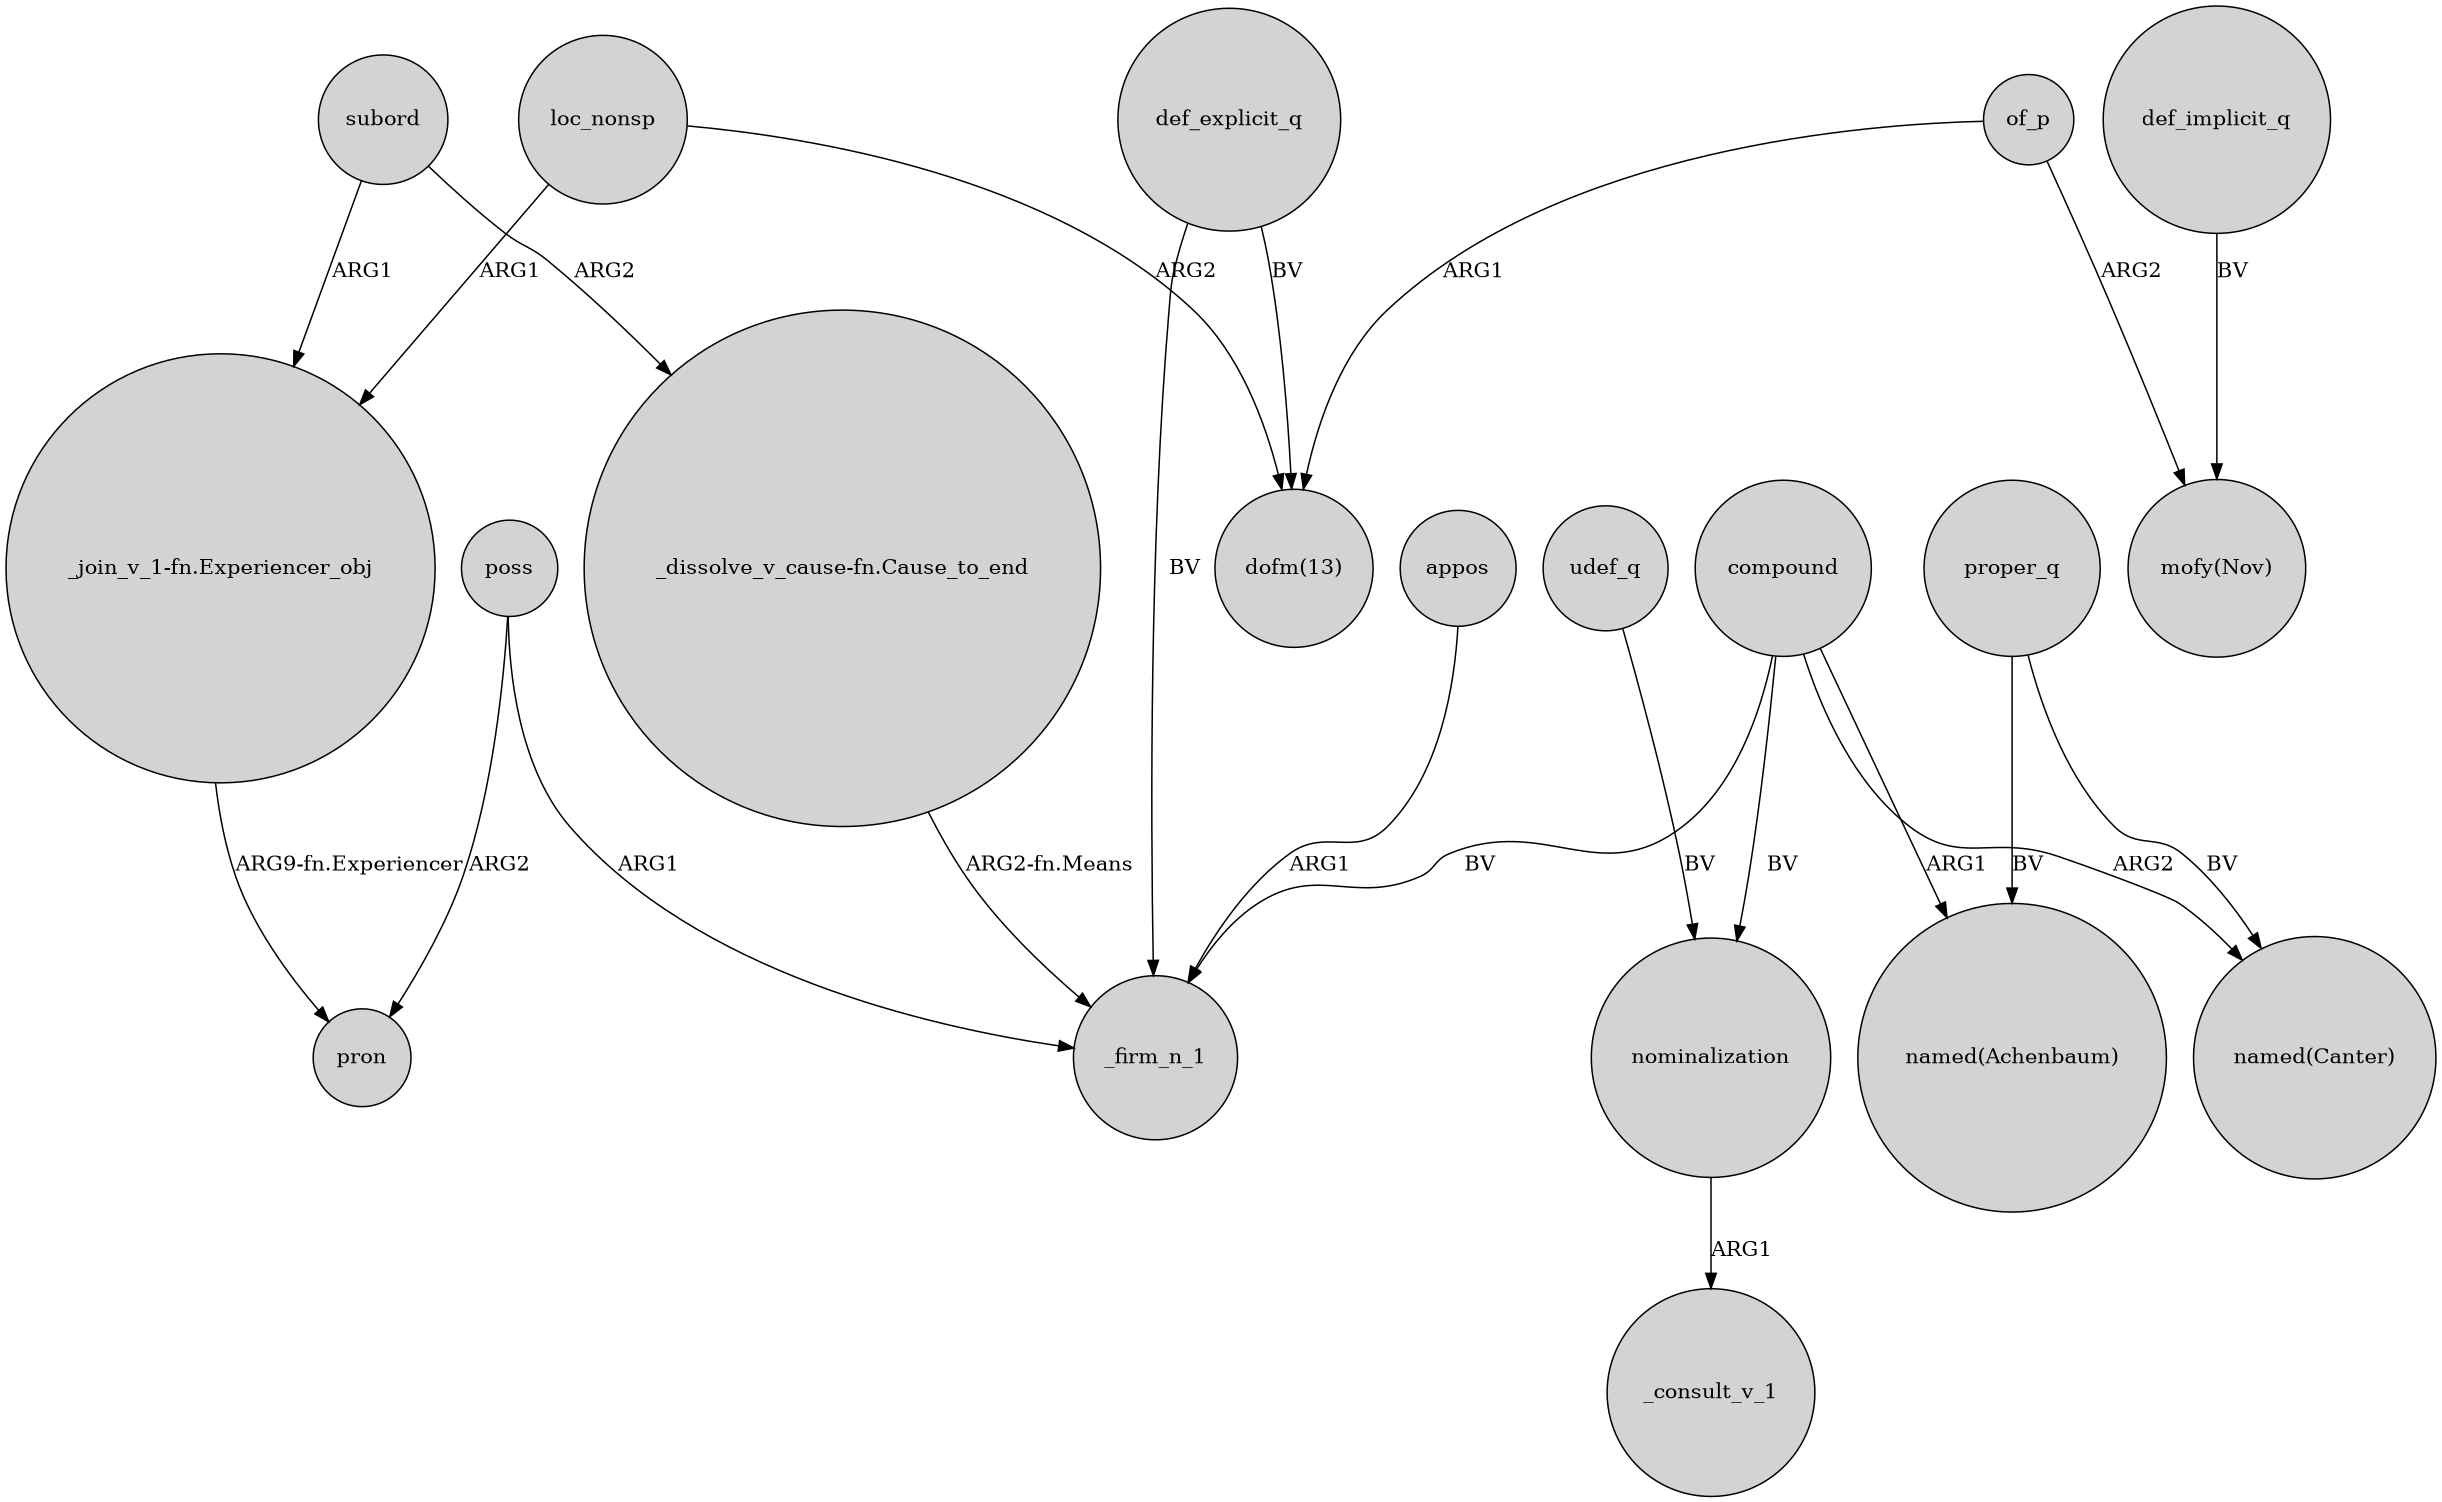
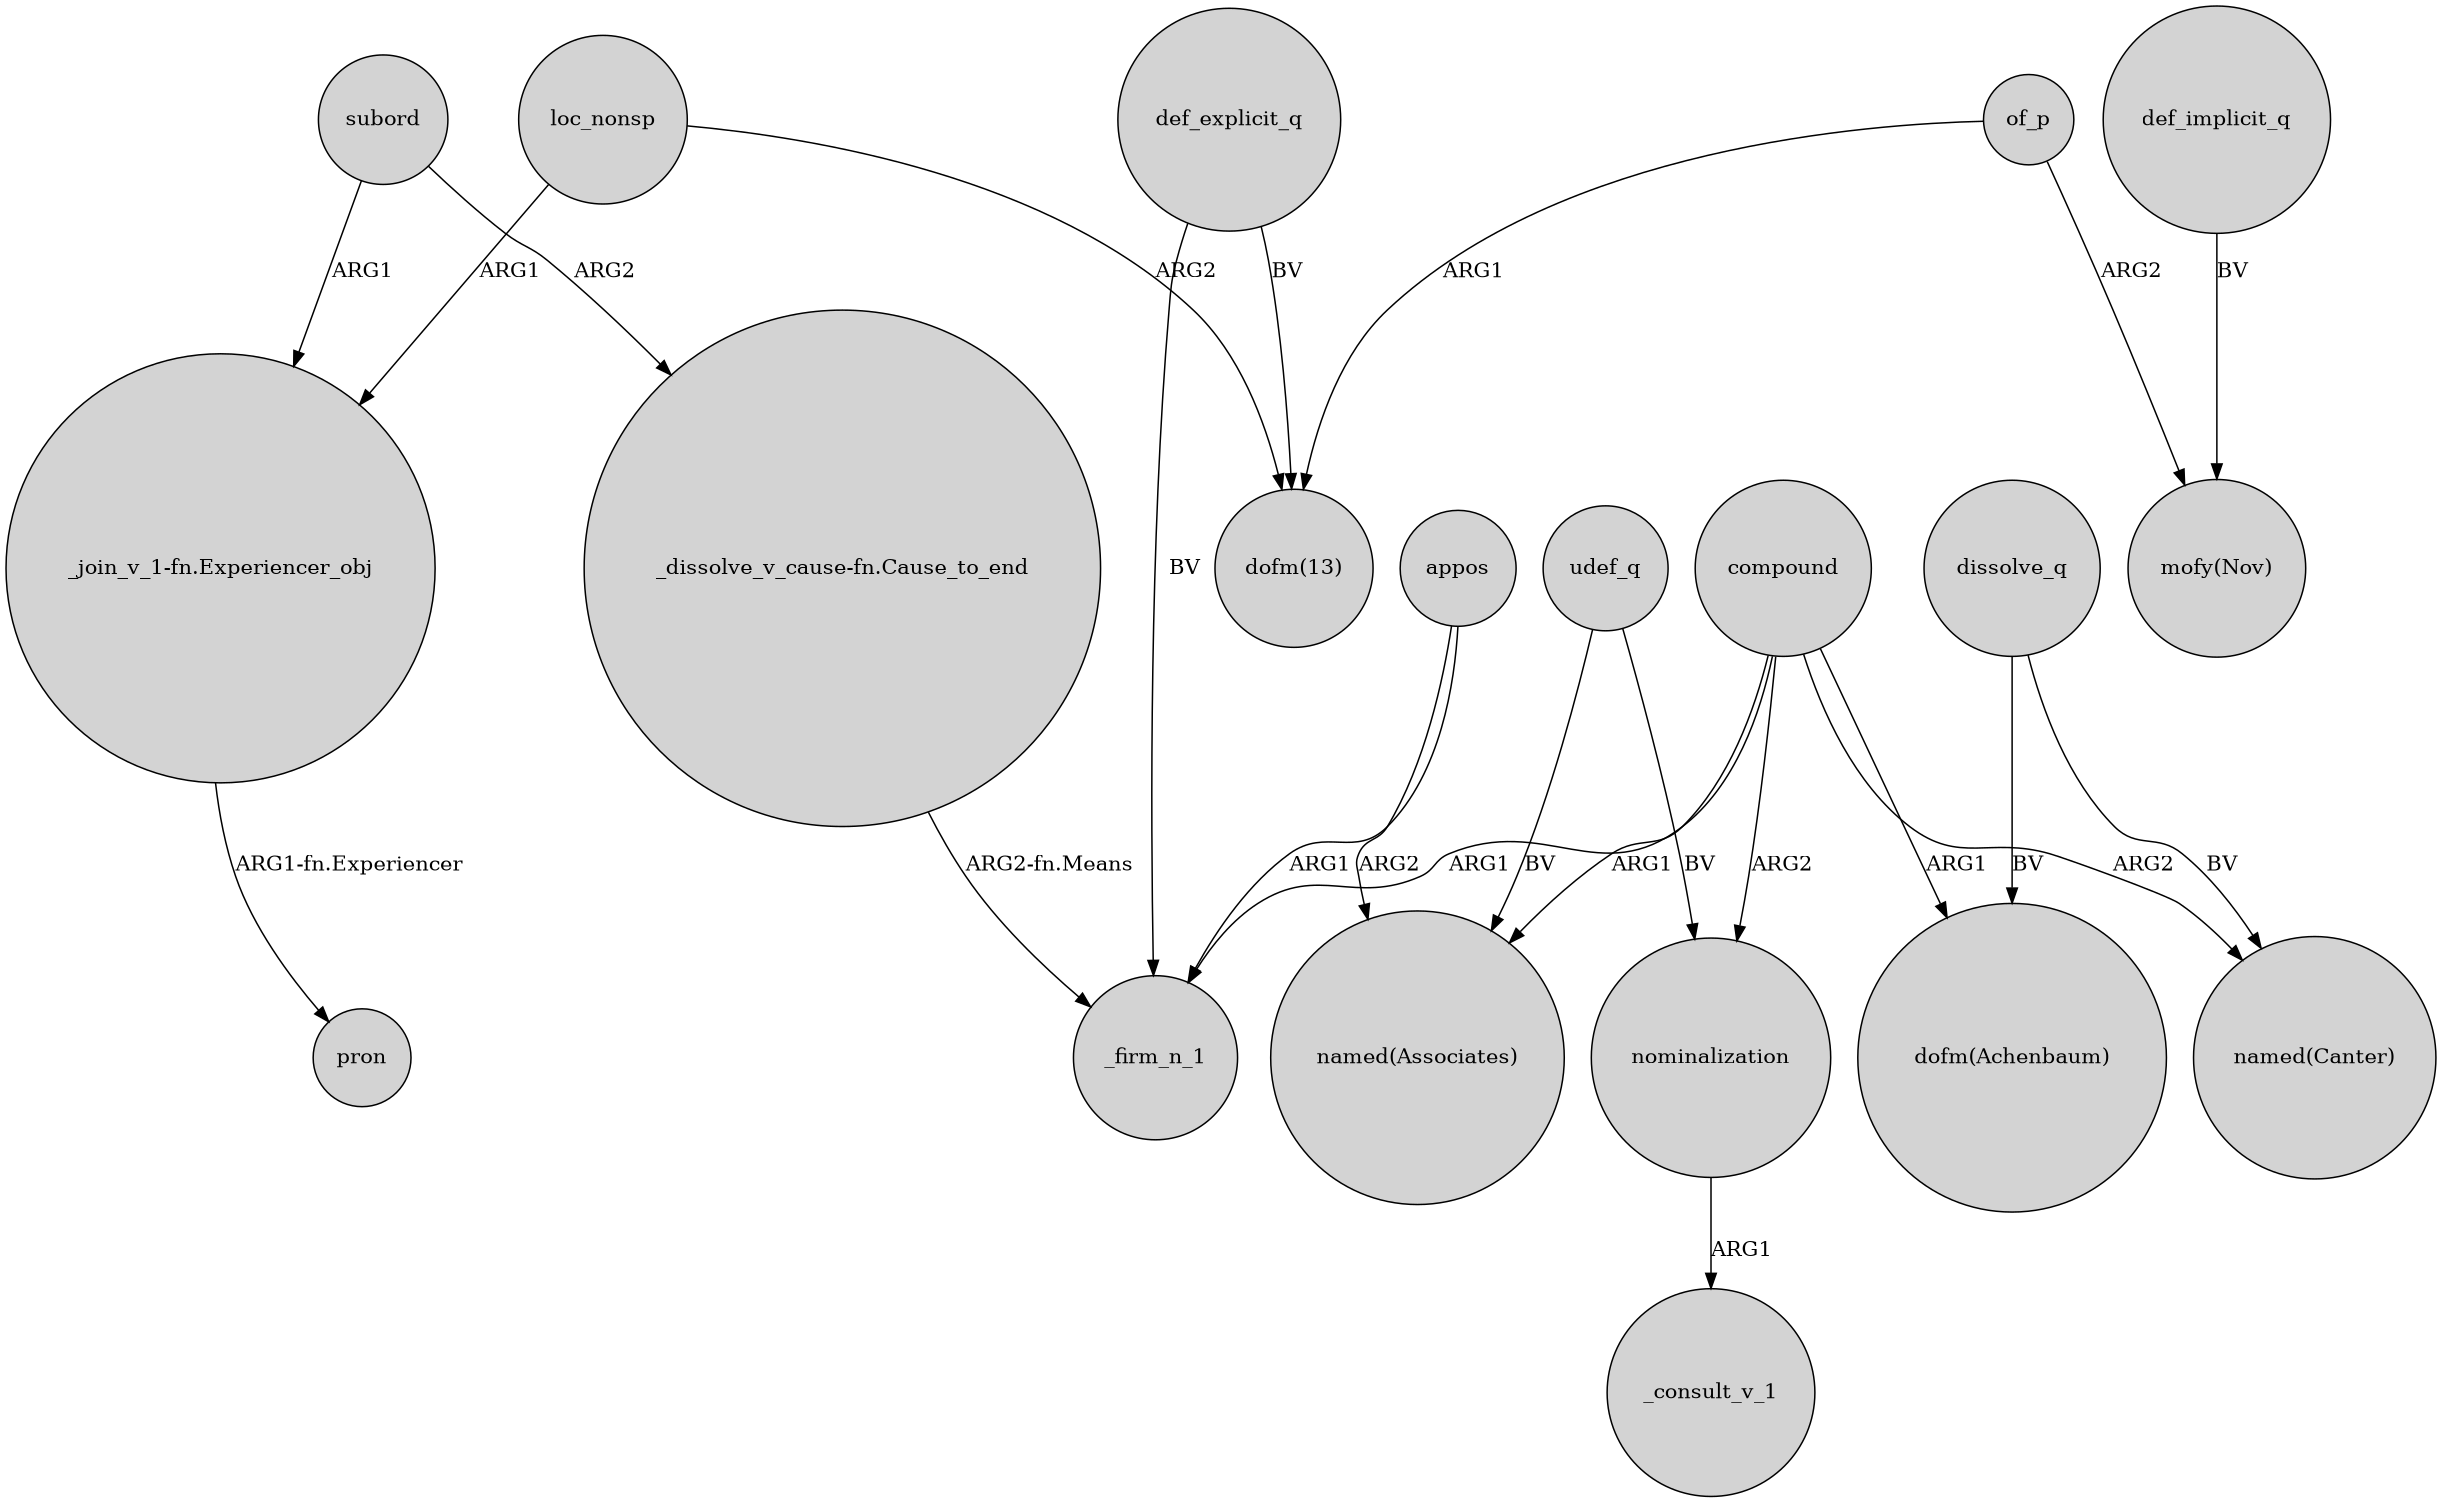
(510, 568) -> none
(2012, 568) -> (2012, 568)
(349, 865) -> (349, 865)
(1480, 865) -> (1480, 865)
(1783, 865) -> (1783, 865)
none -> (1417, 1058)
(2012, 1058) -> (2012, 1058)
